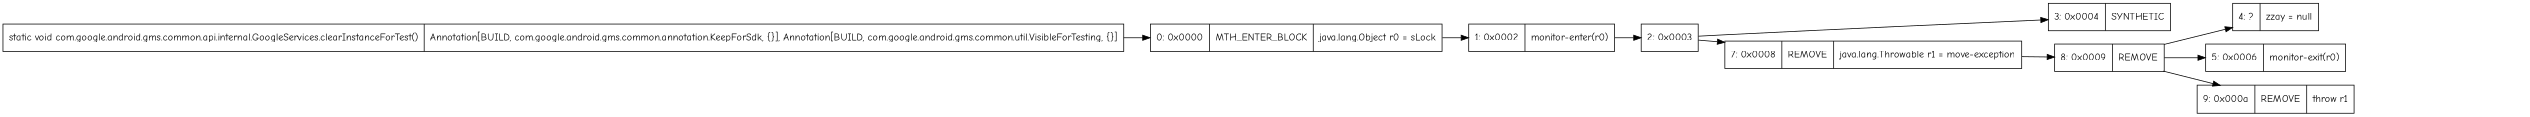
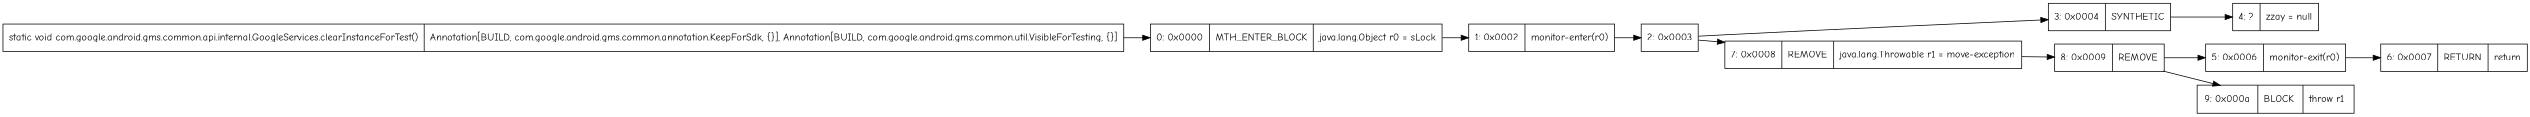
(2195, 37) -> (2198, 17)
none -> (2454, 58)
(2281, 99) -> (2279, 99)
